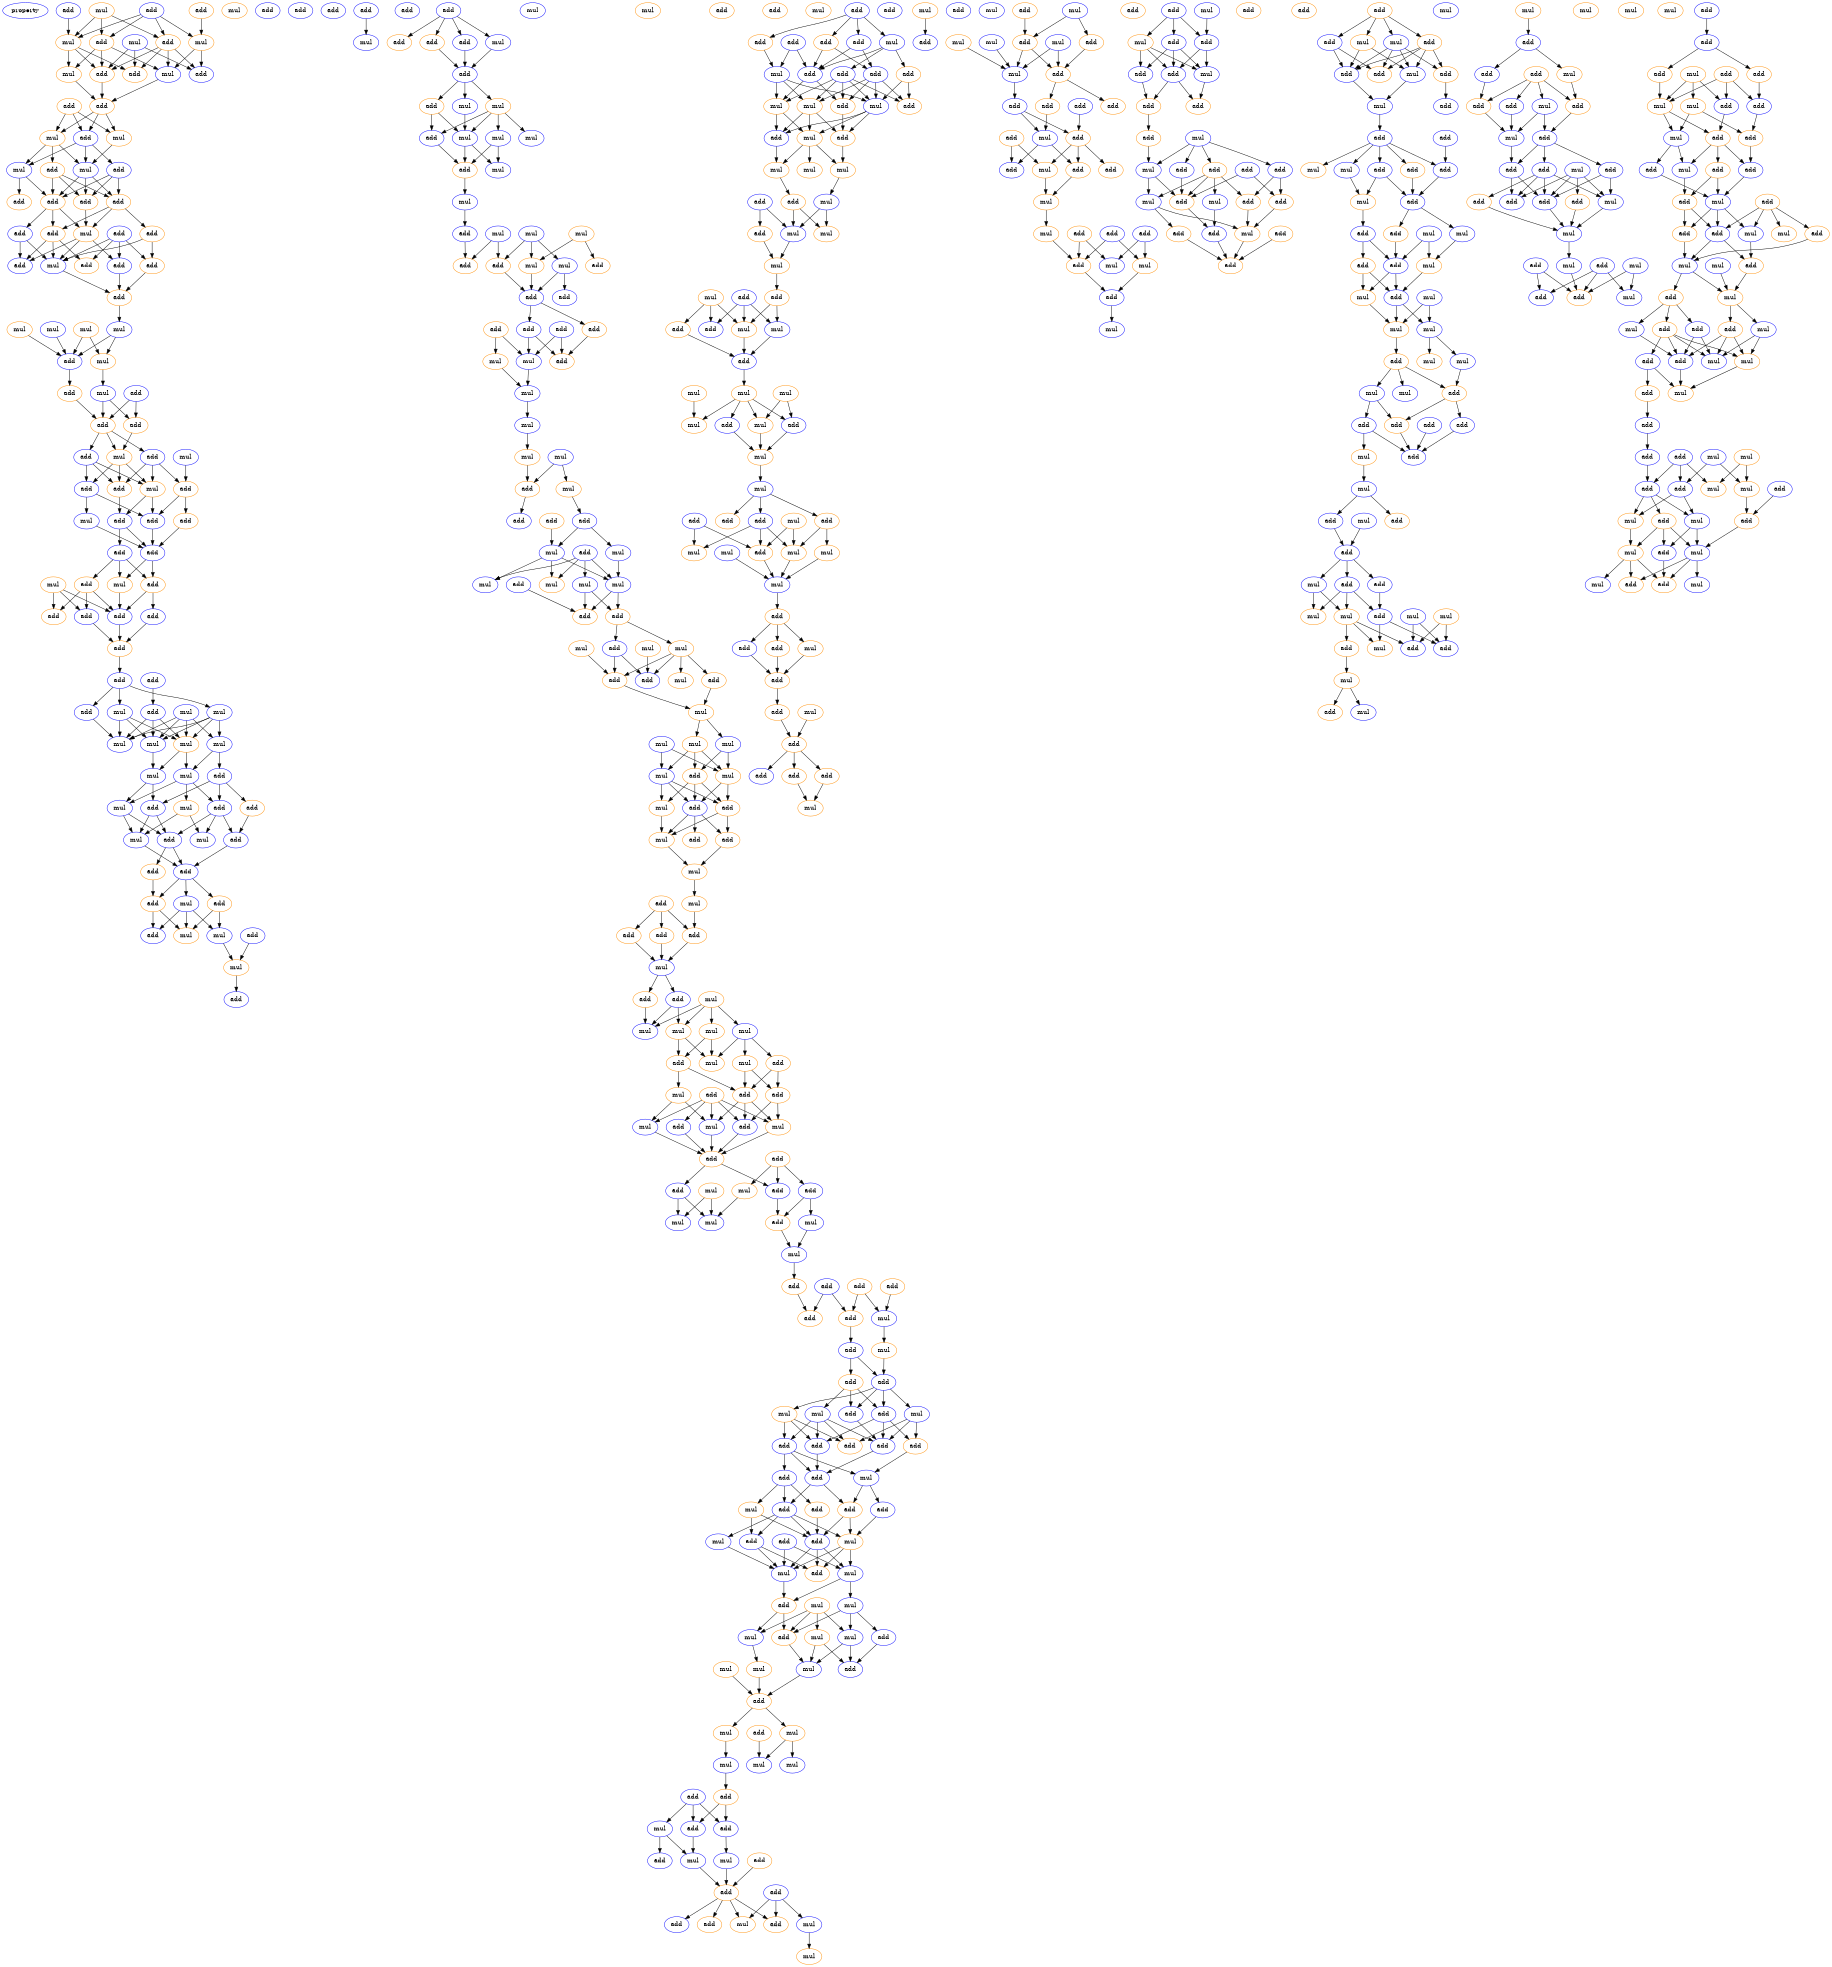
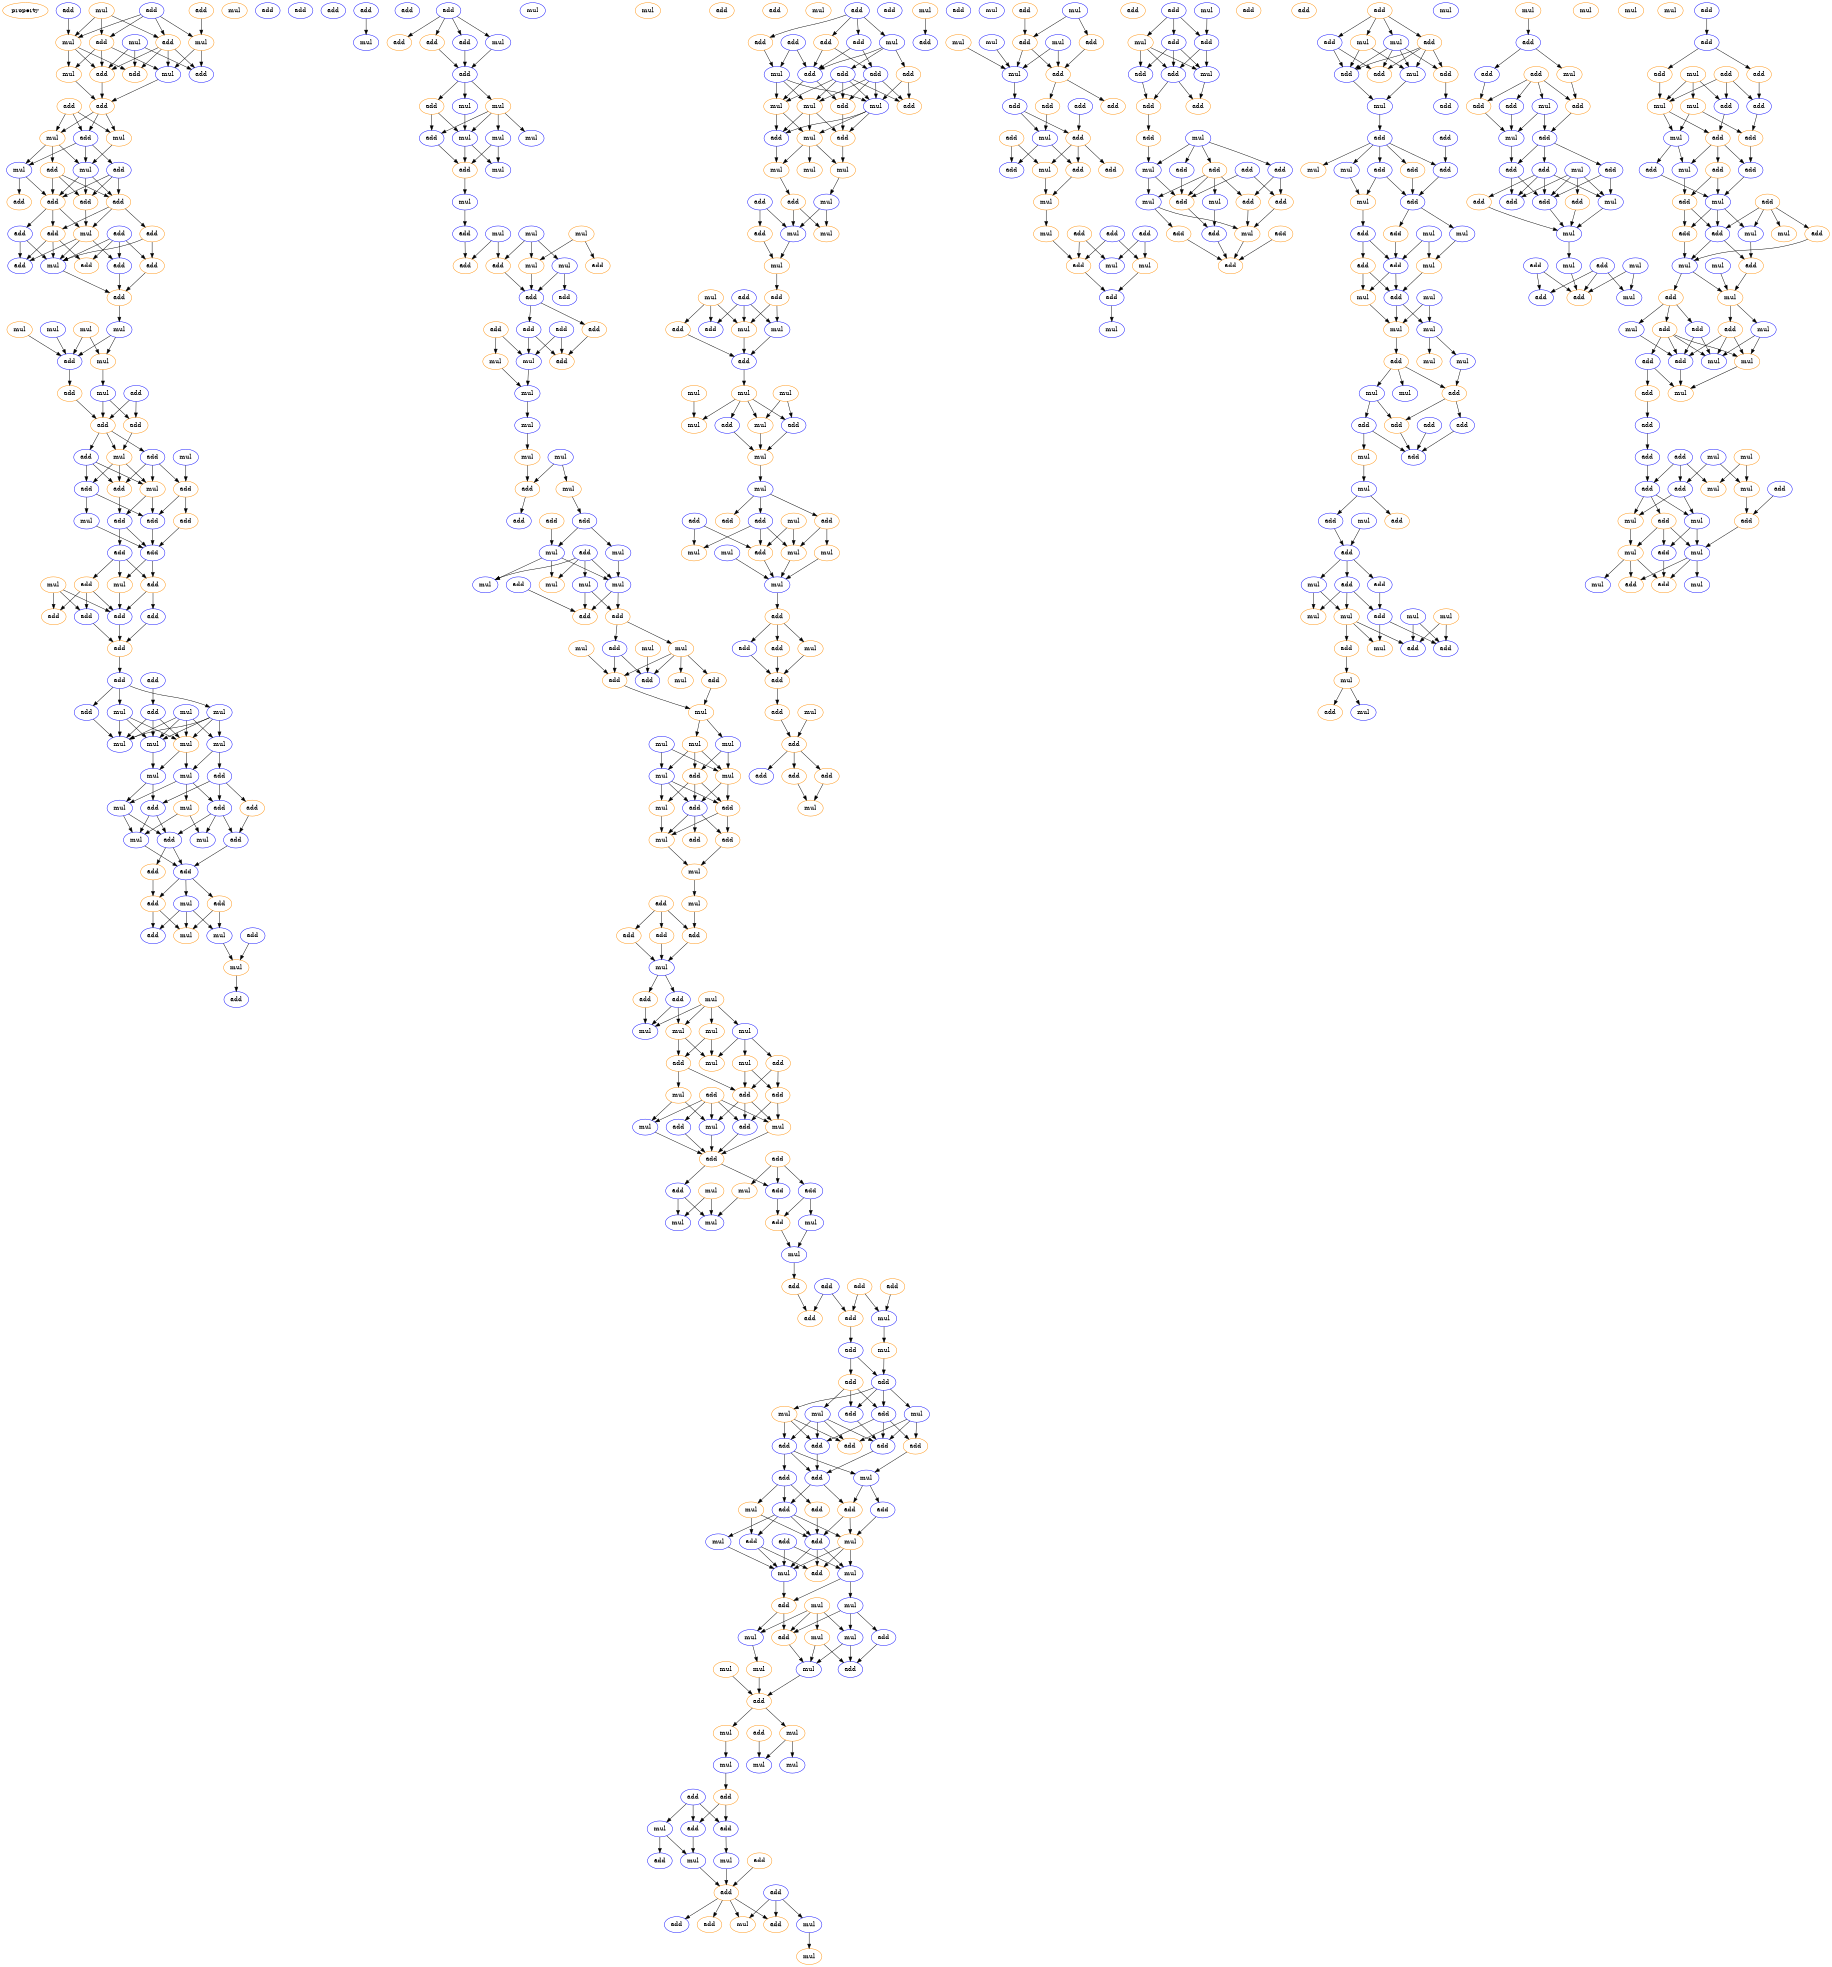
(25, 11) -> (25, 11)
